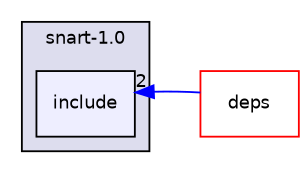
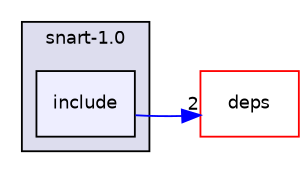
(177, 92) -> (161, 116)
